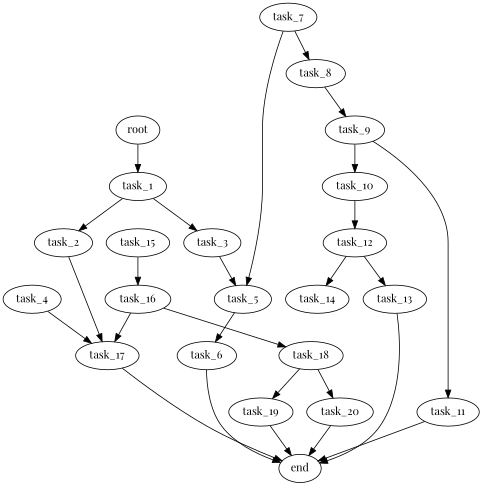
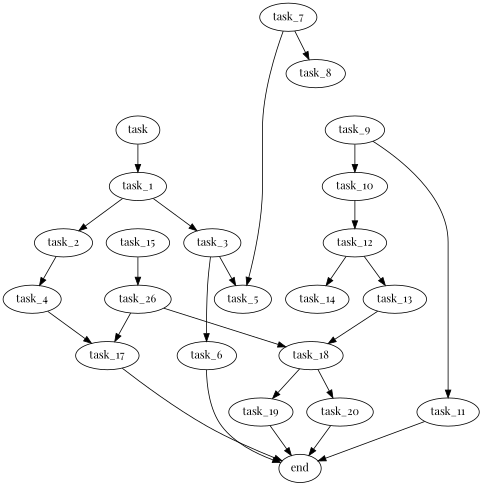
(333, 99) -> none
(138, 130) -> (138, 130)
(84, 296) -> (50, 268)
(138, 299) -> (138, 299)
(227, 323) -> (207, 295)
(391, 403) -> (356, 325)
